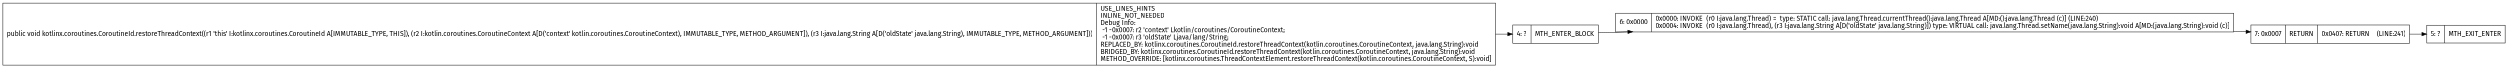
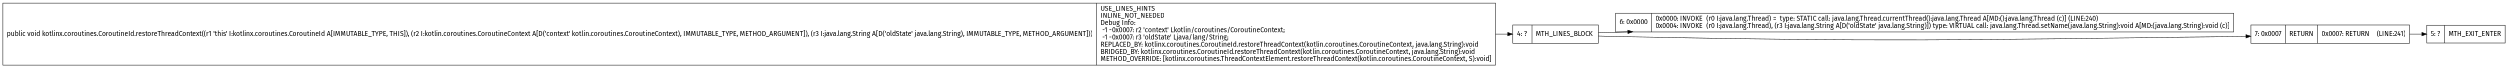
(2240, 32) -> (1922, 40)
(1565, 34) -> (1564, 34)
(2364, 34) -> (2364, 34)
